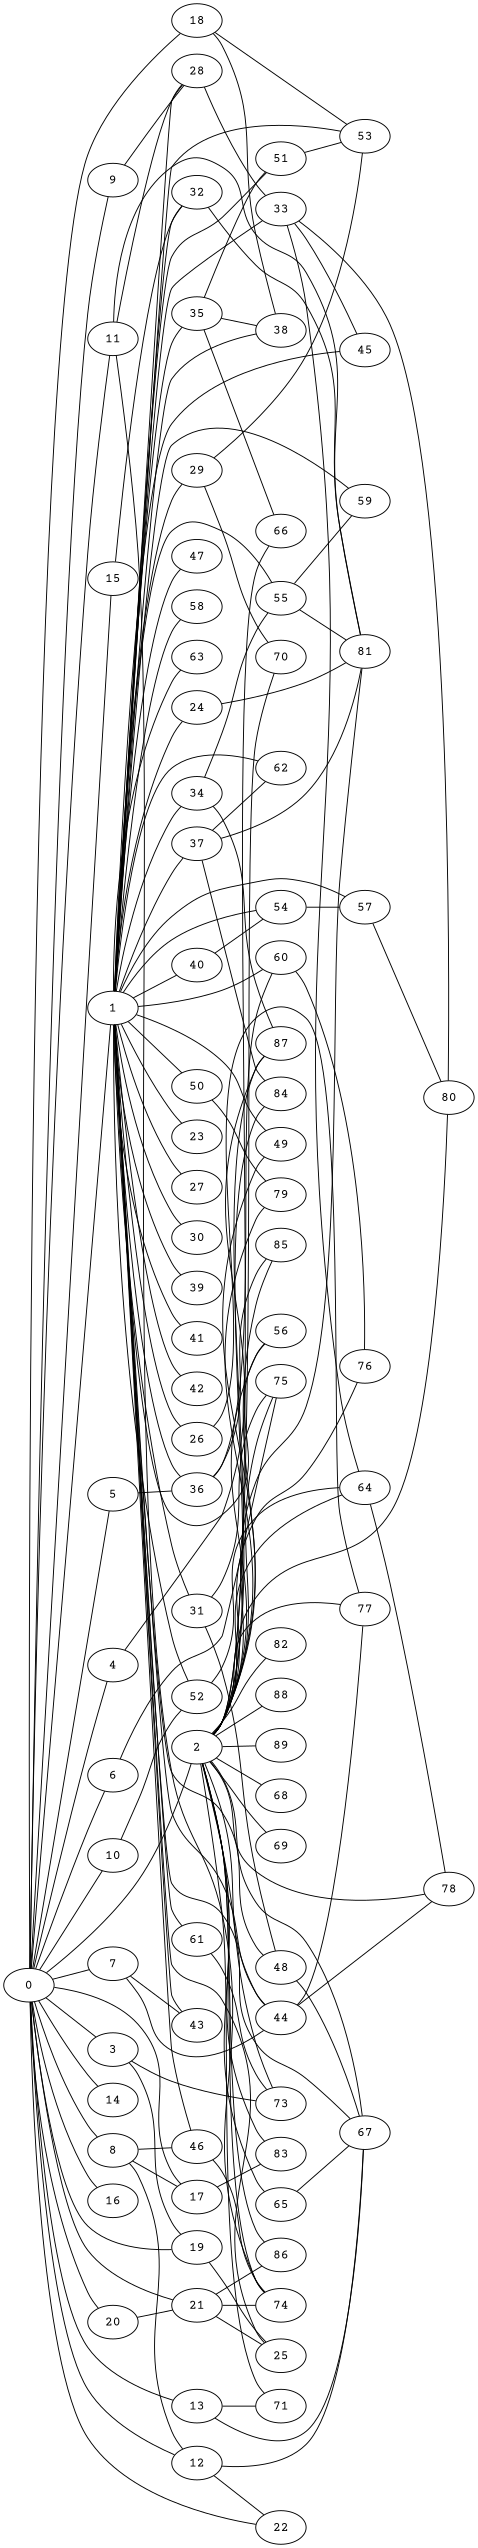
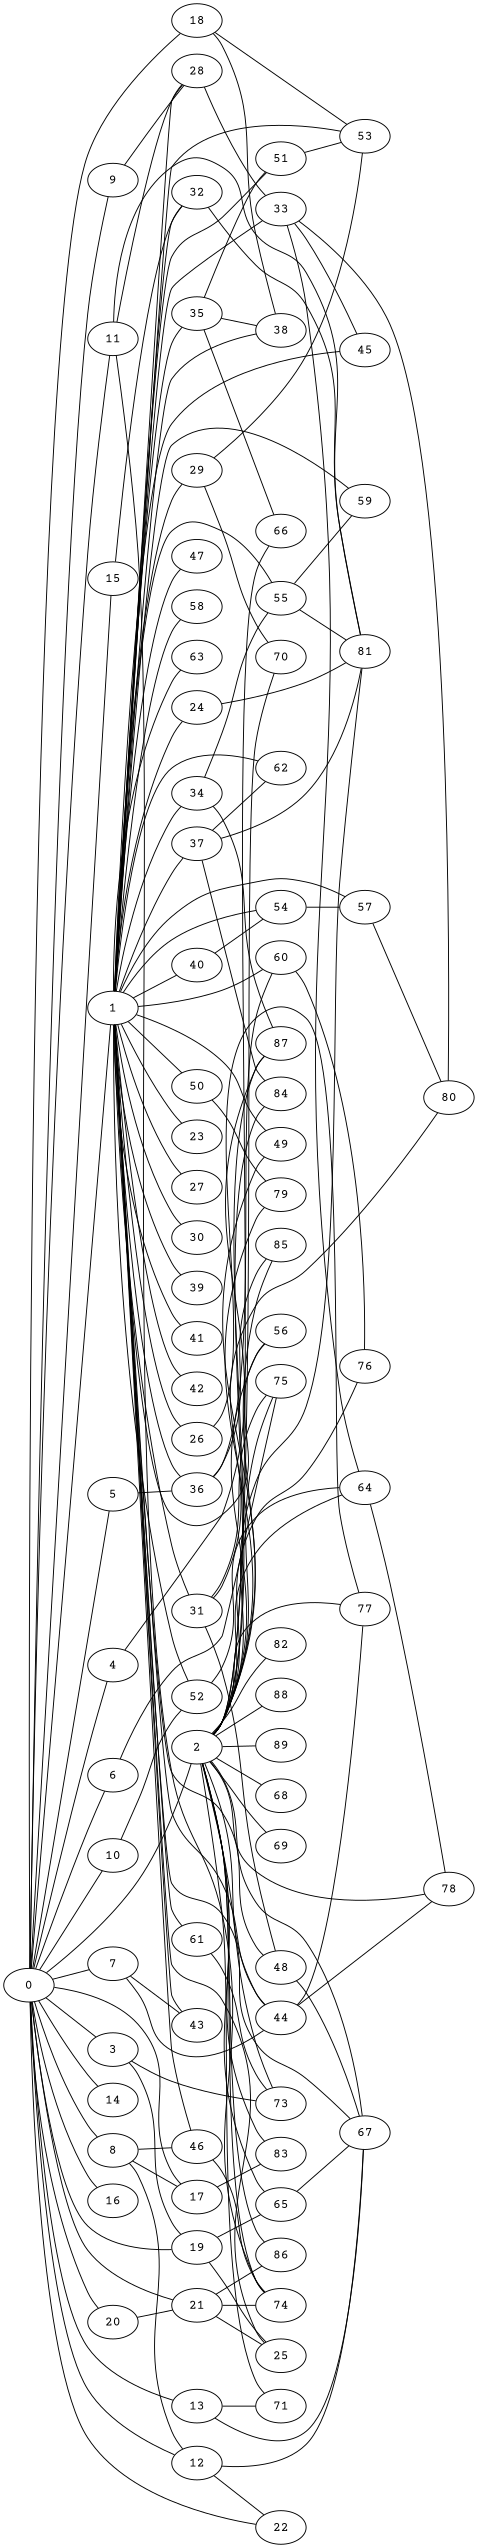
(408, 1468) -> (274, 1288)
none -> (247, 2222)
